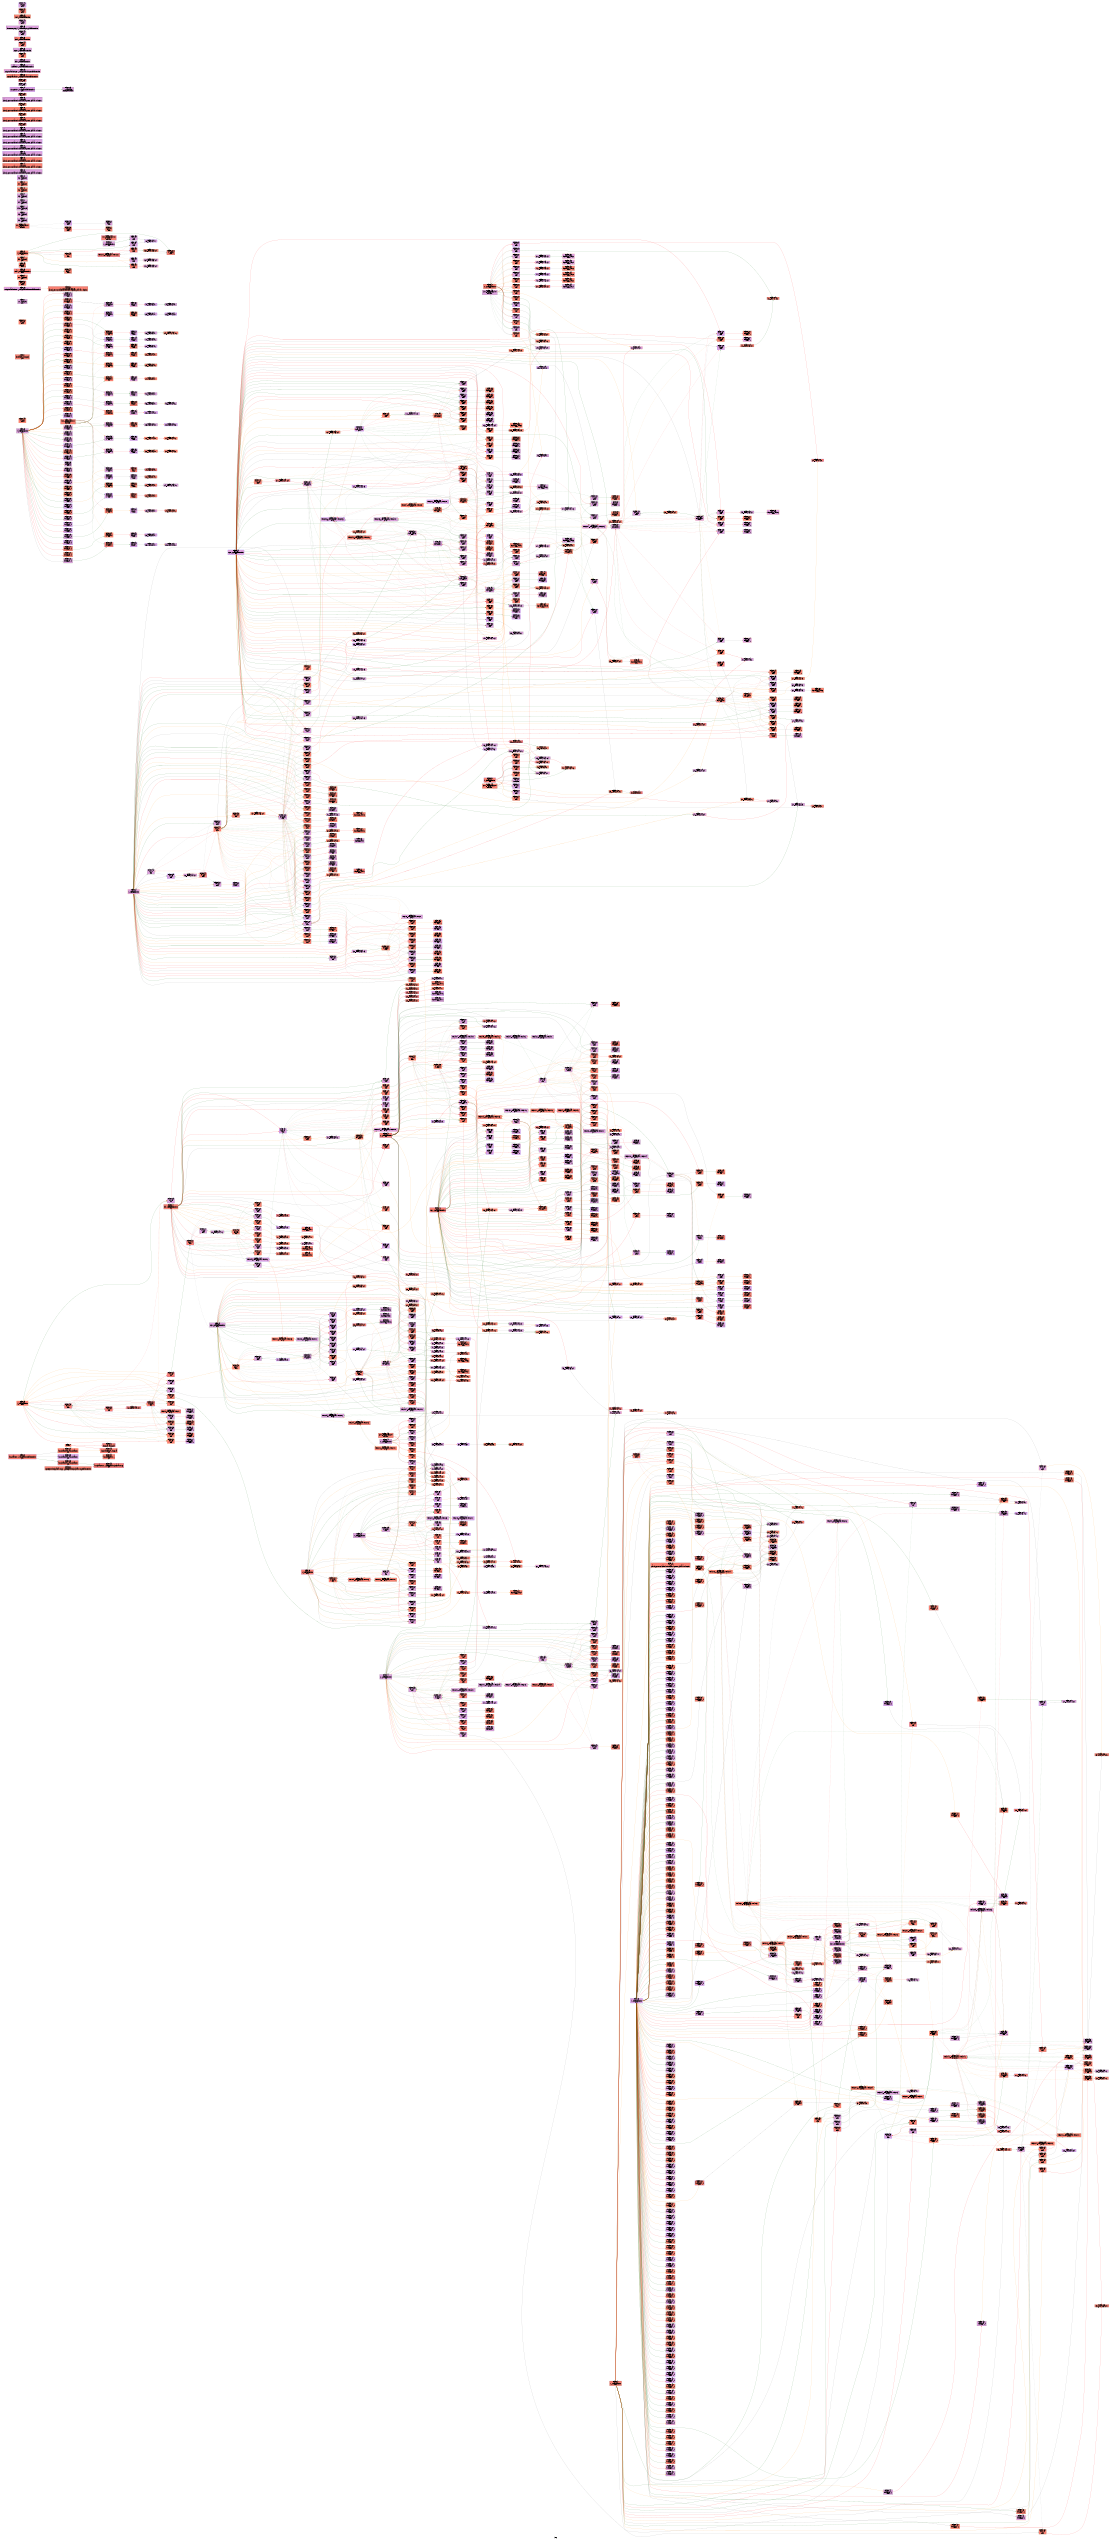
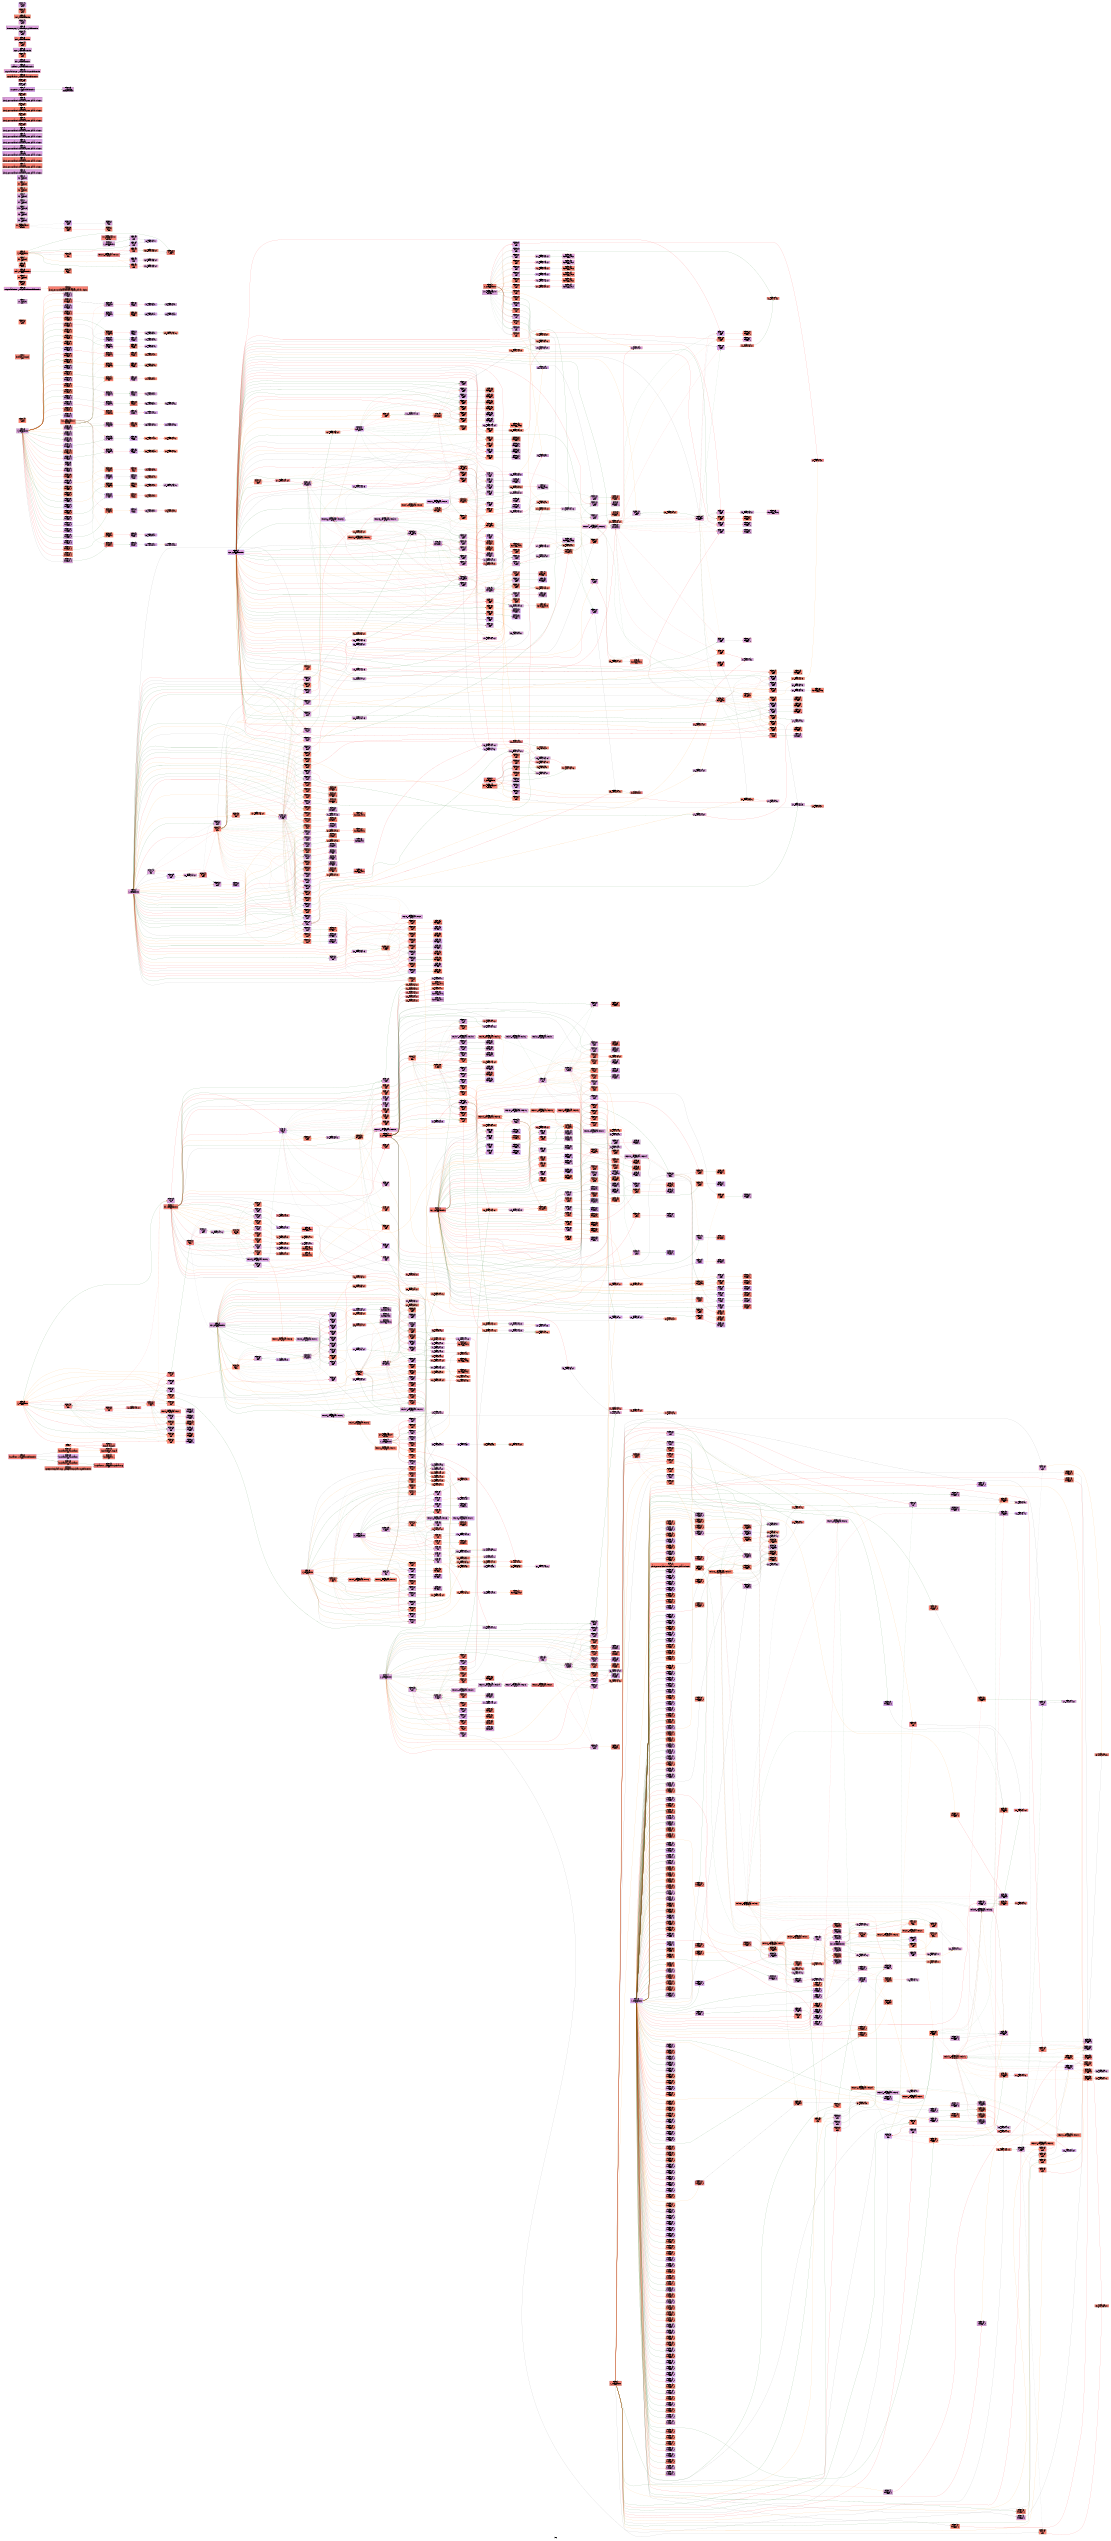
(109, 470) -> (109, 470)
(569, 1171) -> (569, 1171)
